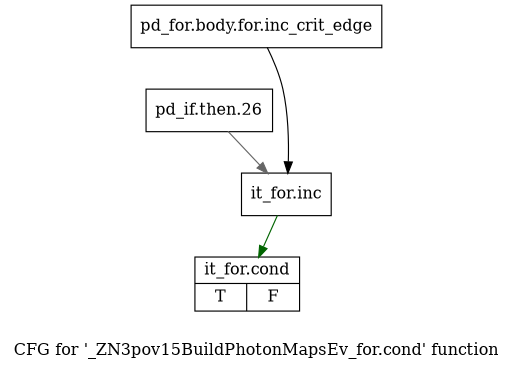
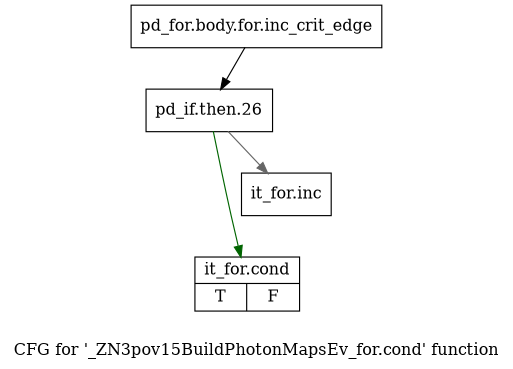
(285, 103) -> (236, 63)
(270, 231) -> (225, 189)
